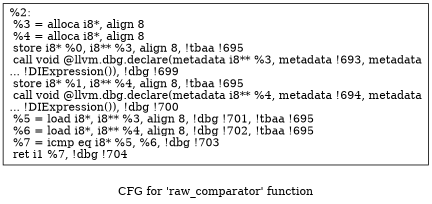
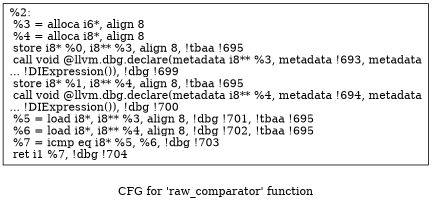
(77, 25) -> (77, 25)
